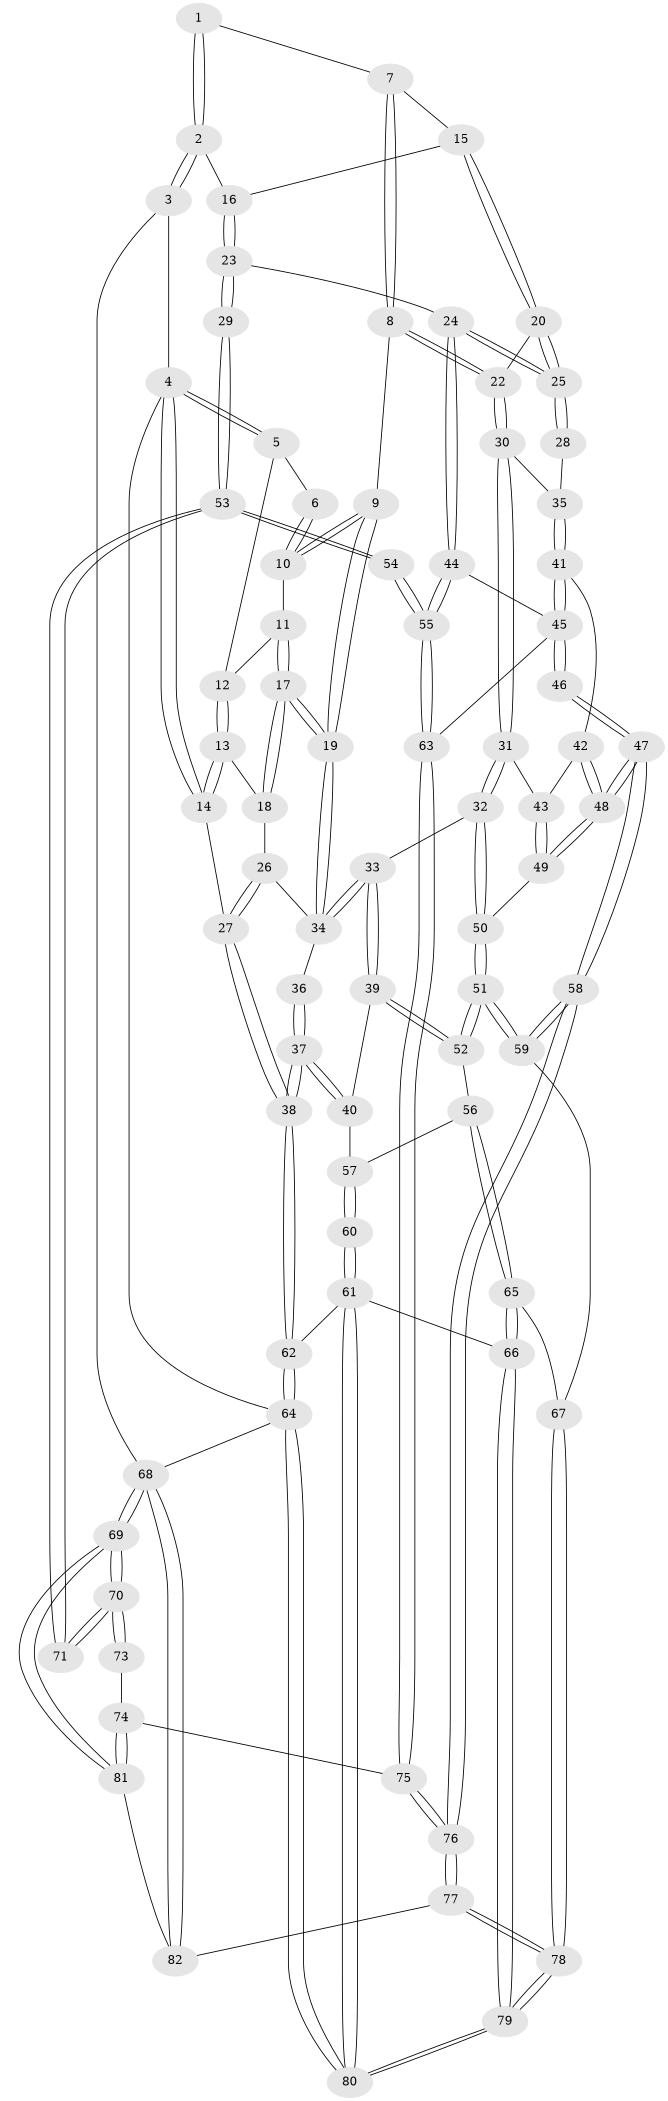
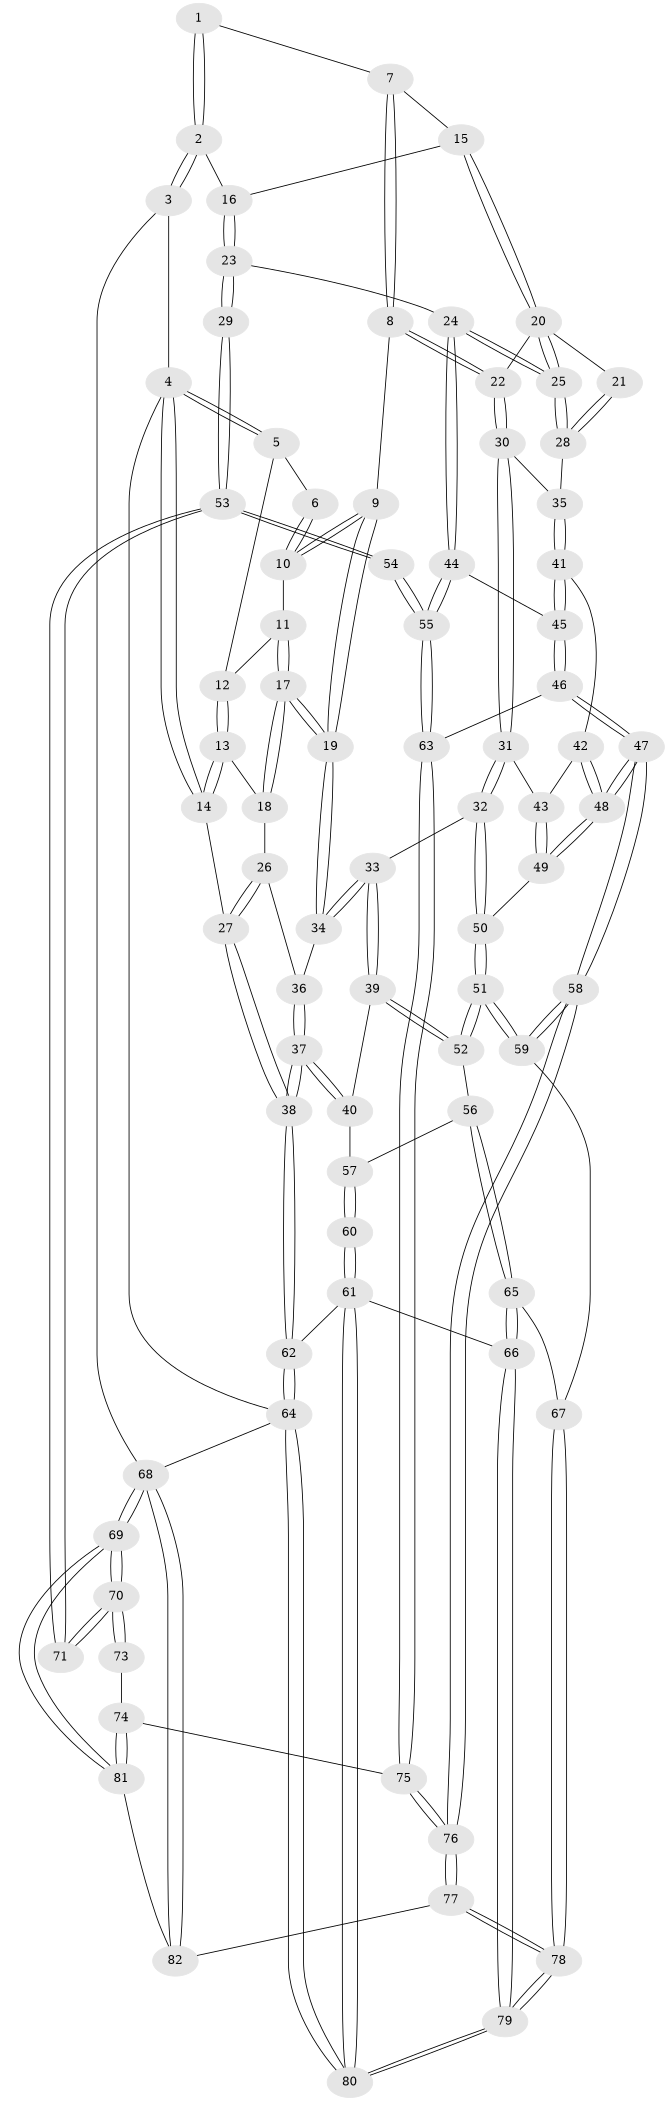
none -> (620, 383)
(493, 686) -> (493, 717)
(292, 899) -> (282, 929)
